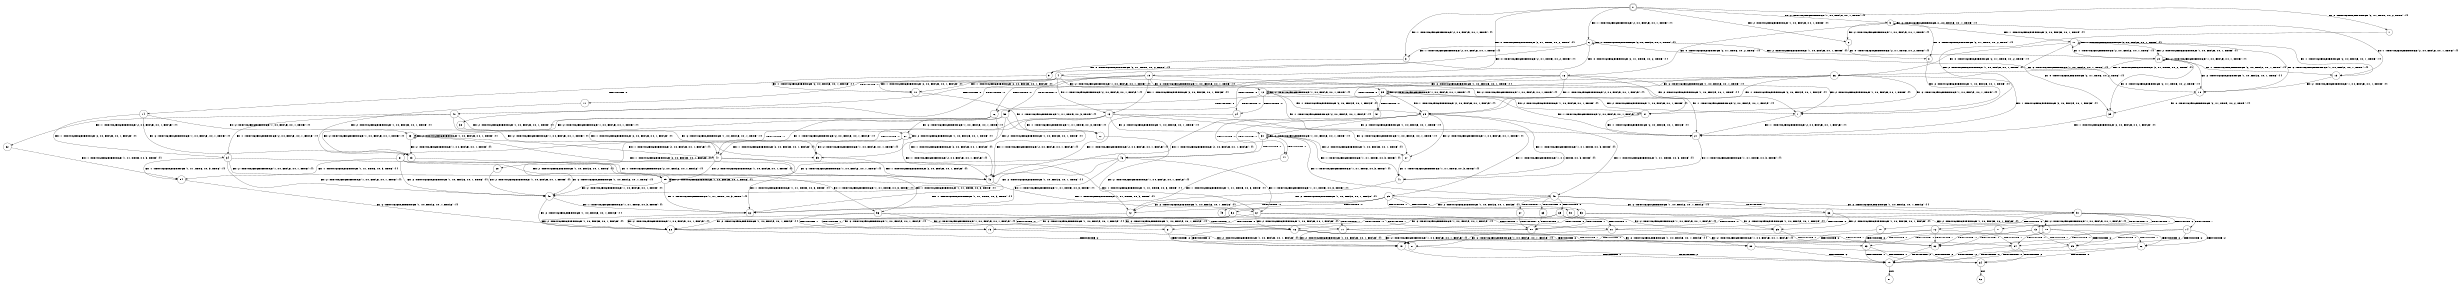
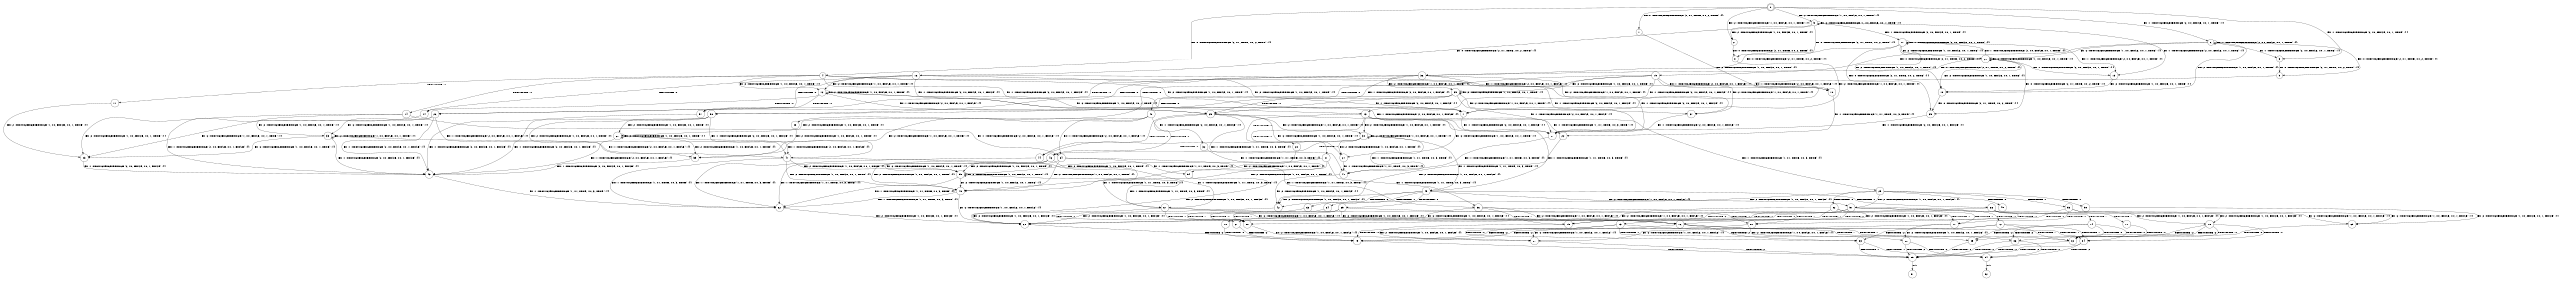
(311, 173) -> none
